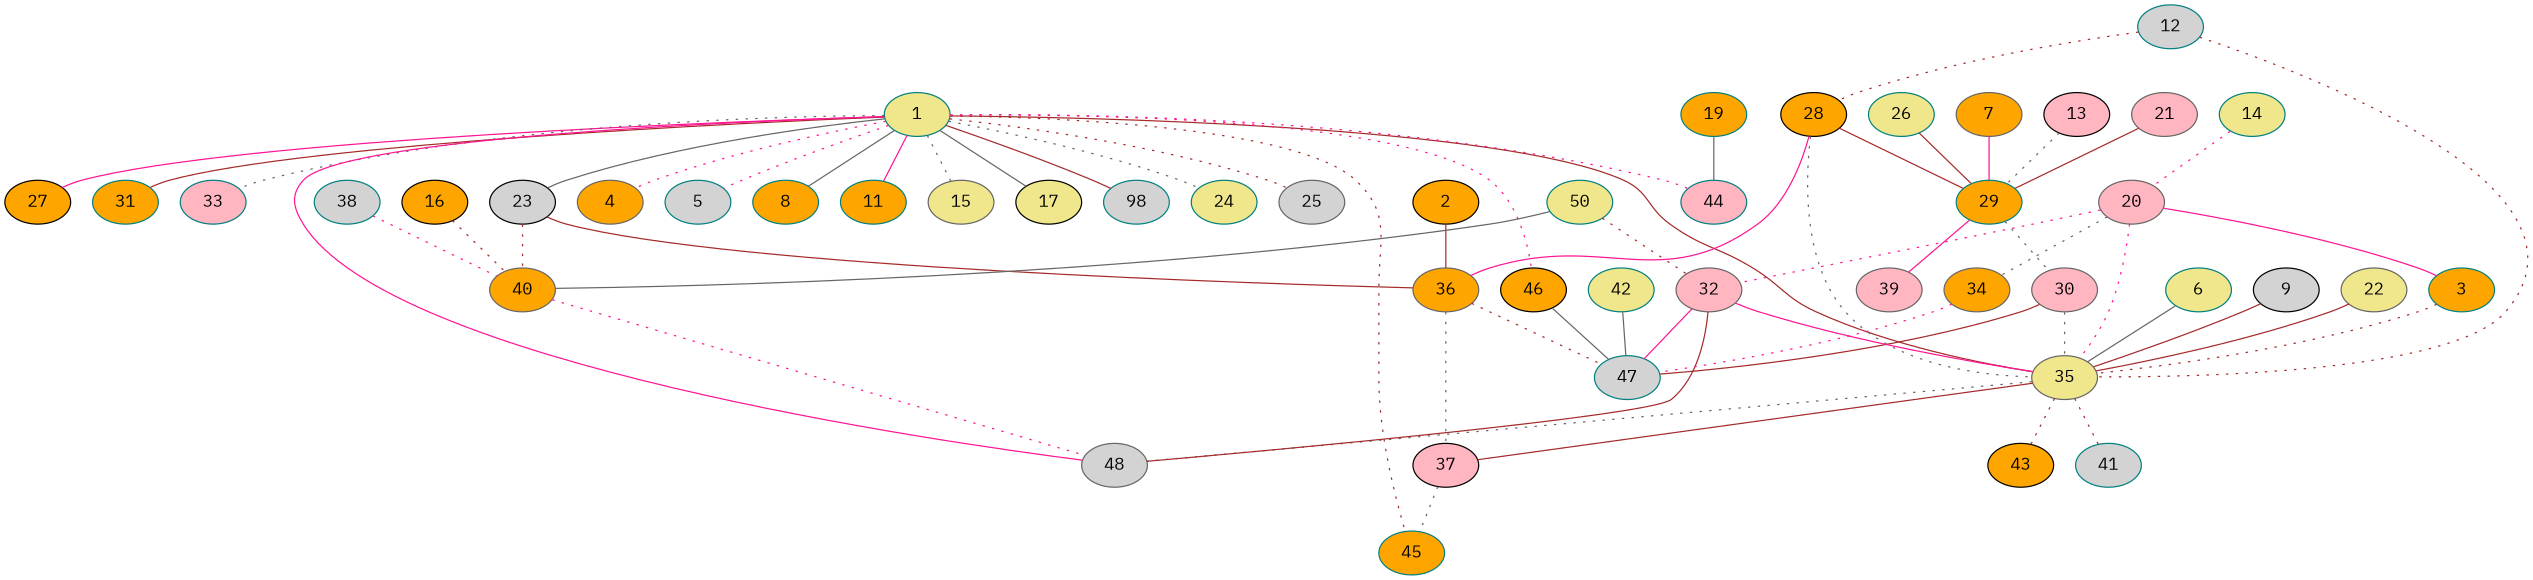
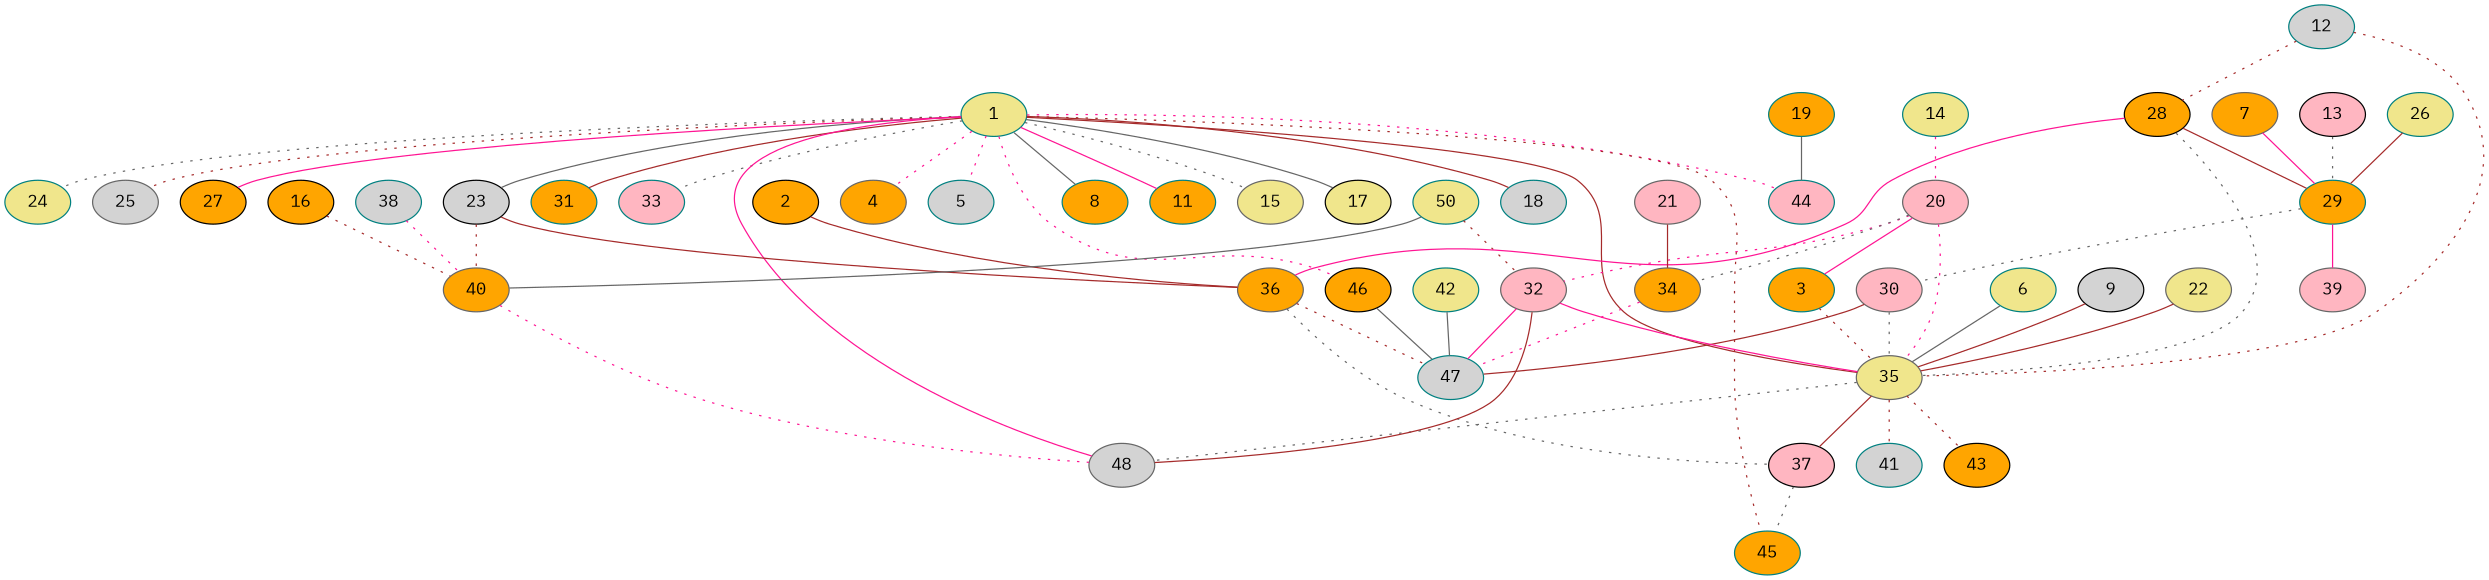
(2077, 158) -> (1668, 246)
(1136, 202) -> (1534, 202)
